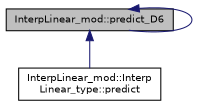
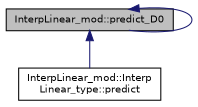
(90, 20) -> (90, 20)
